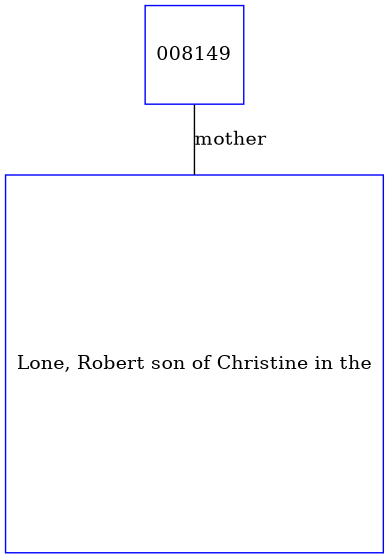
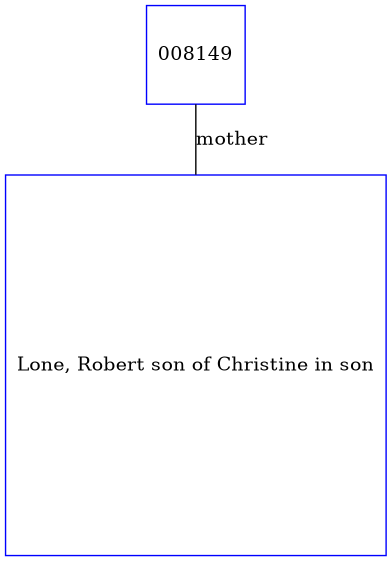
(194, 364) -> (196, 365)
